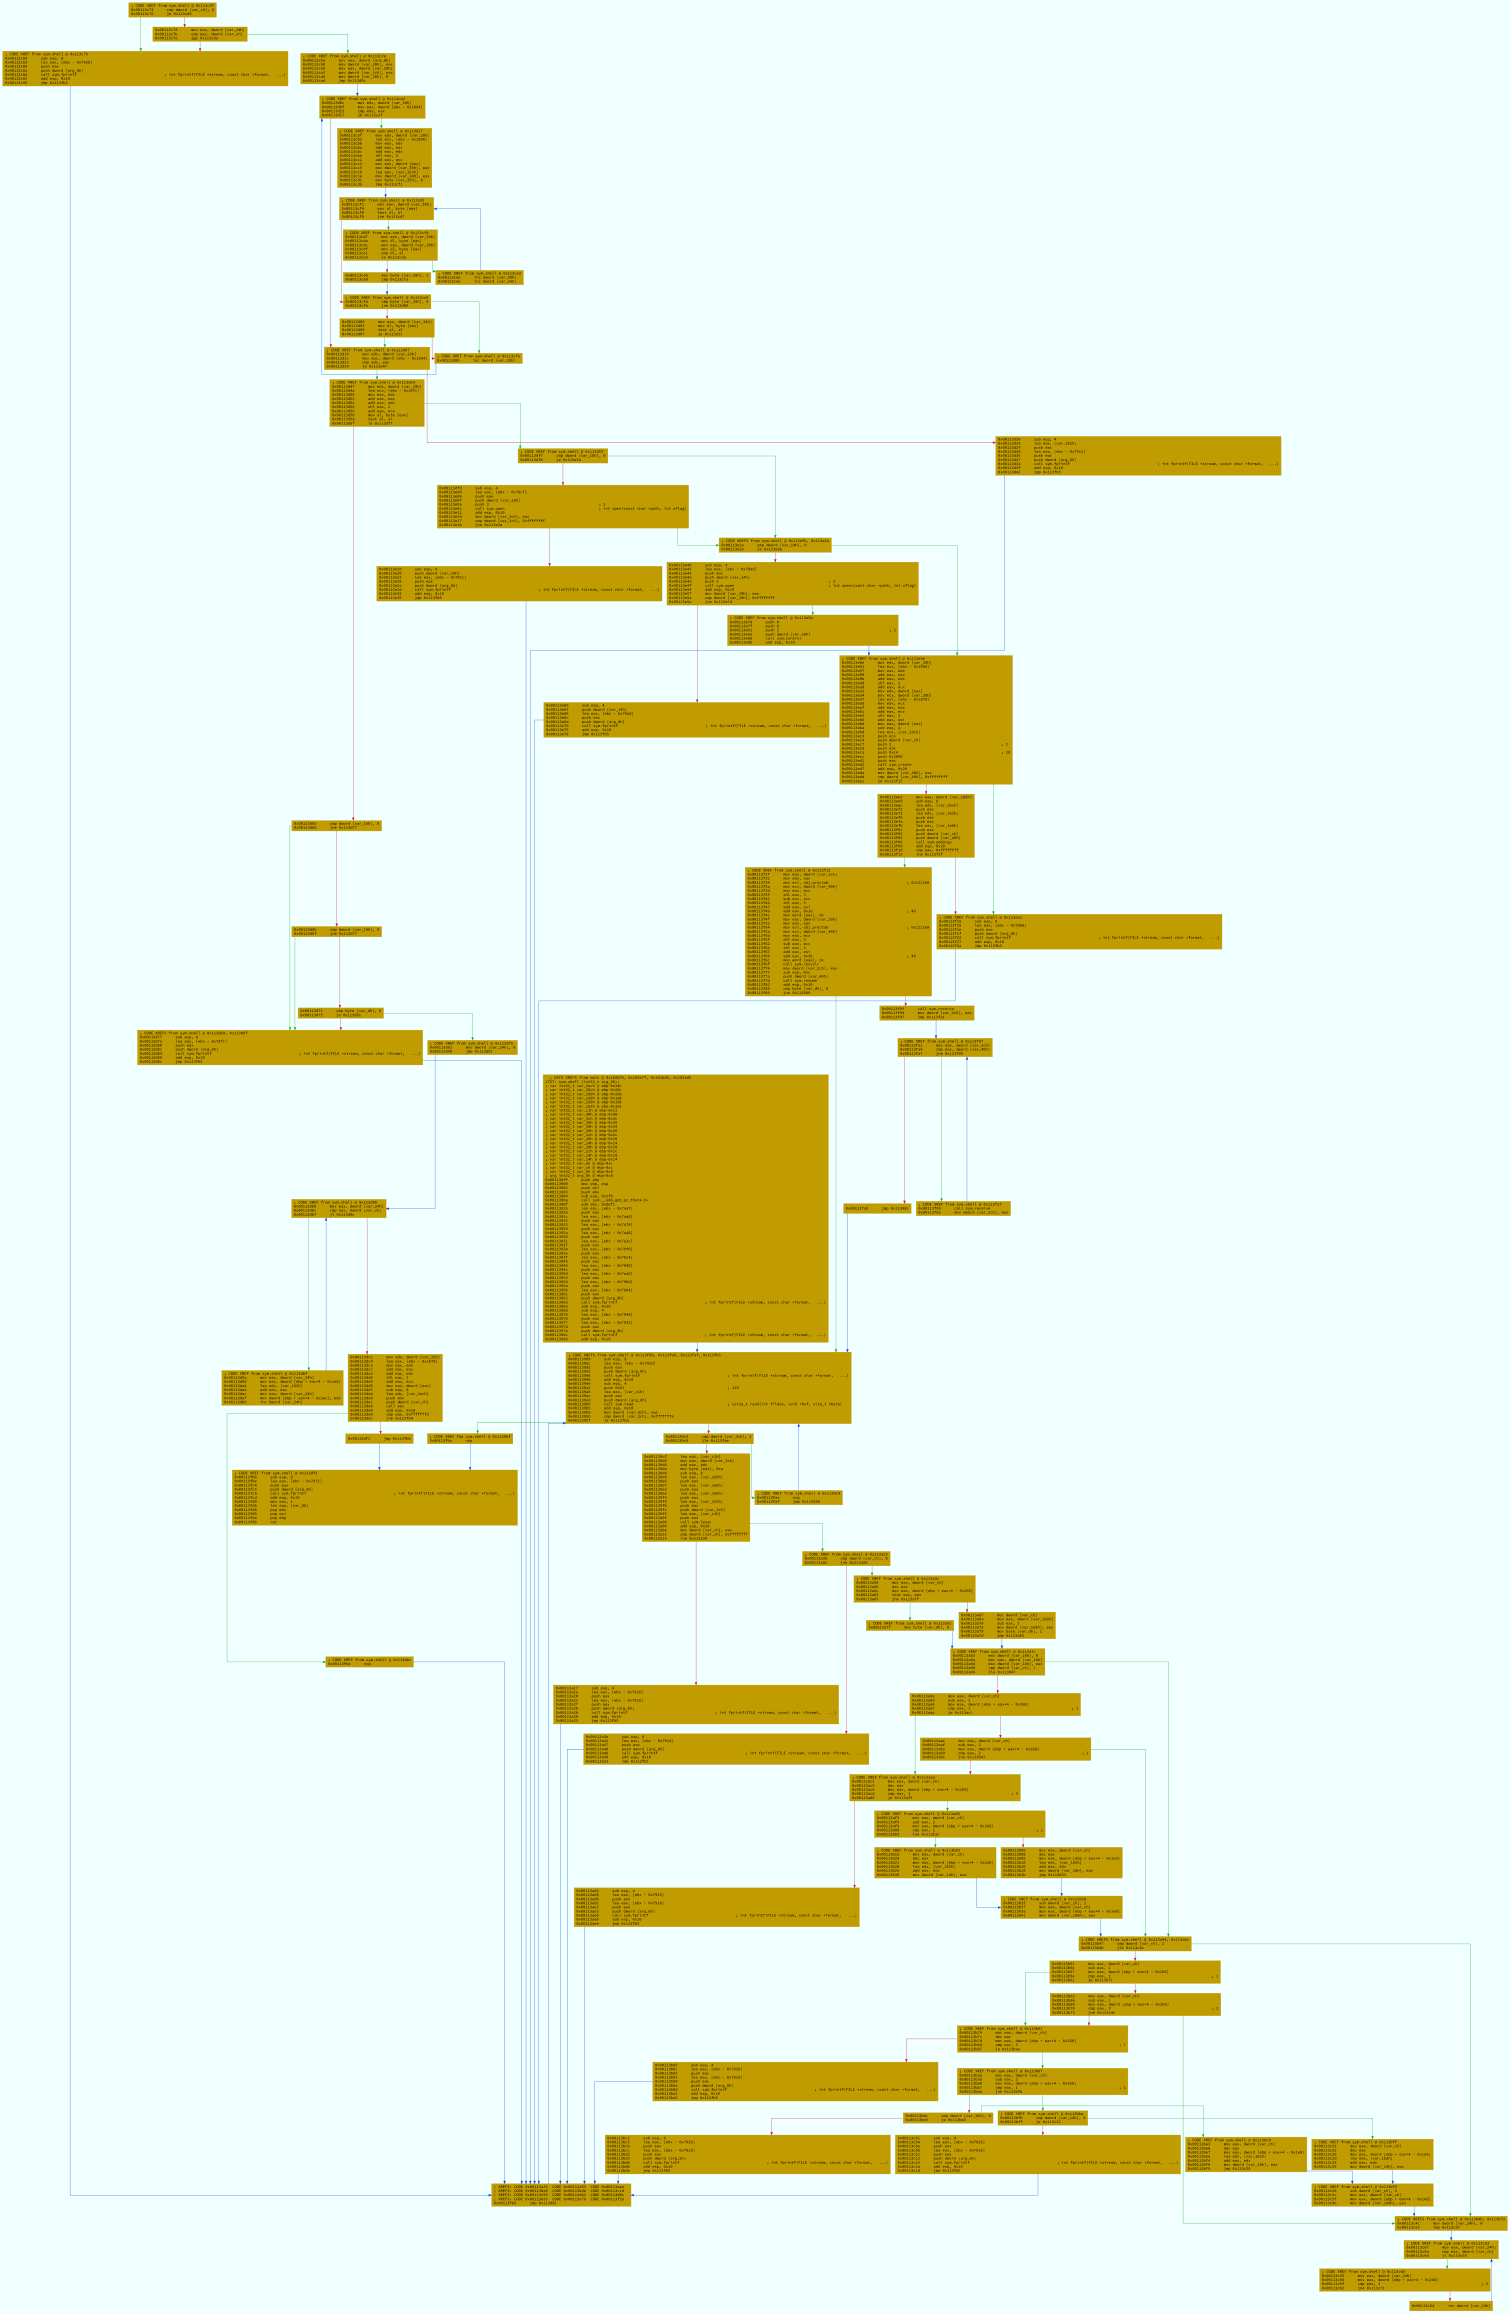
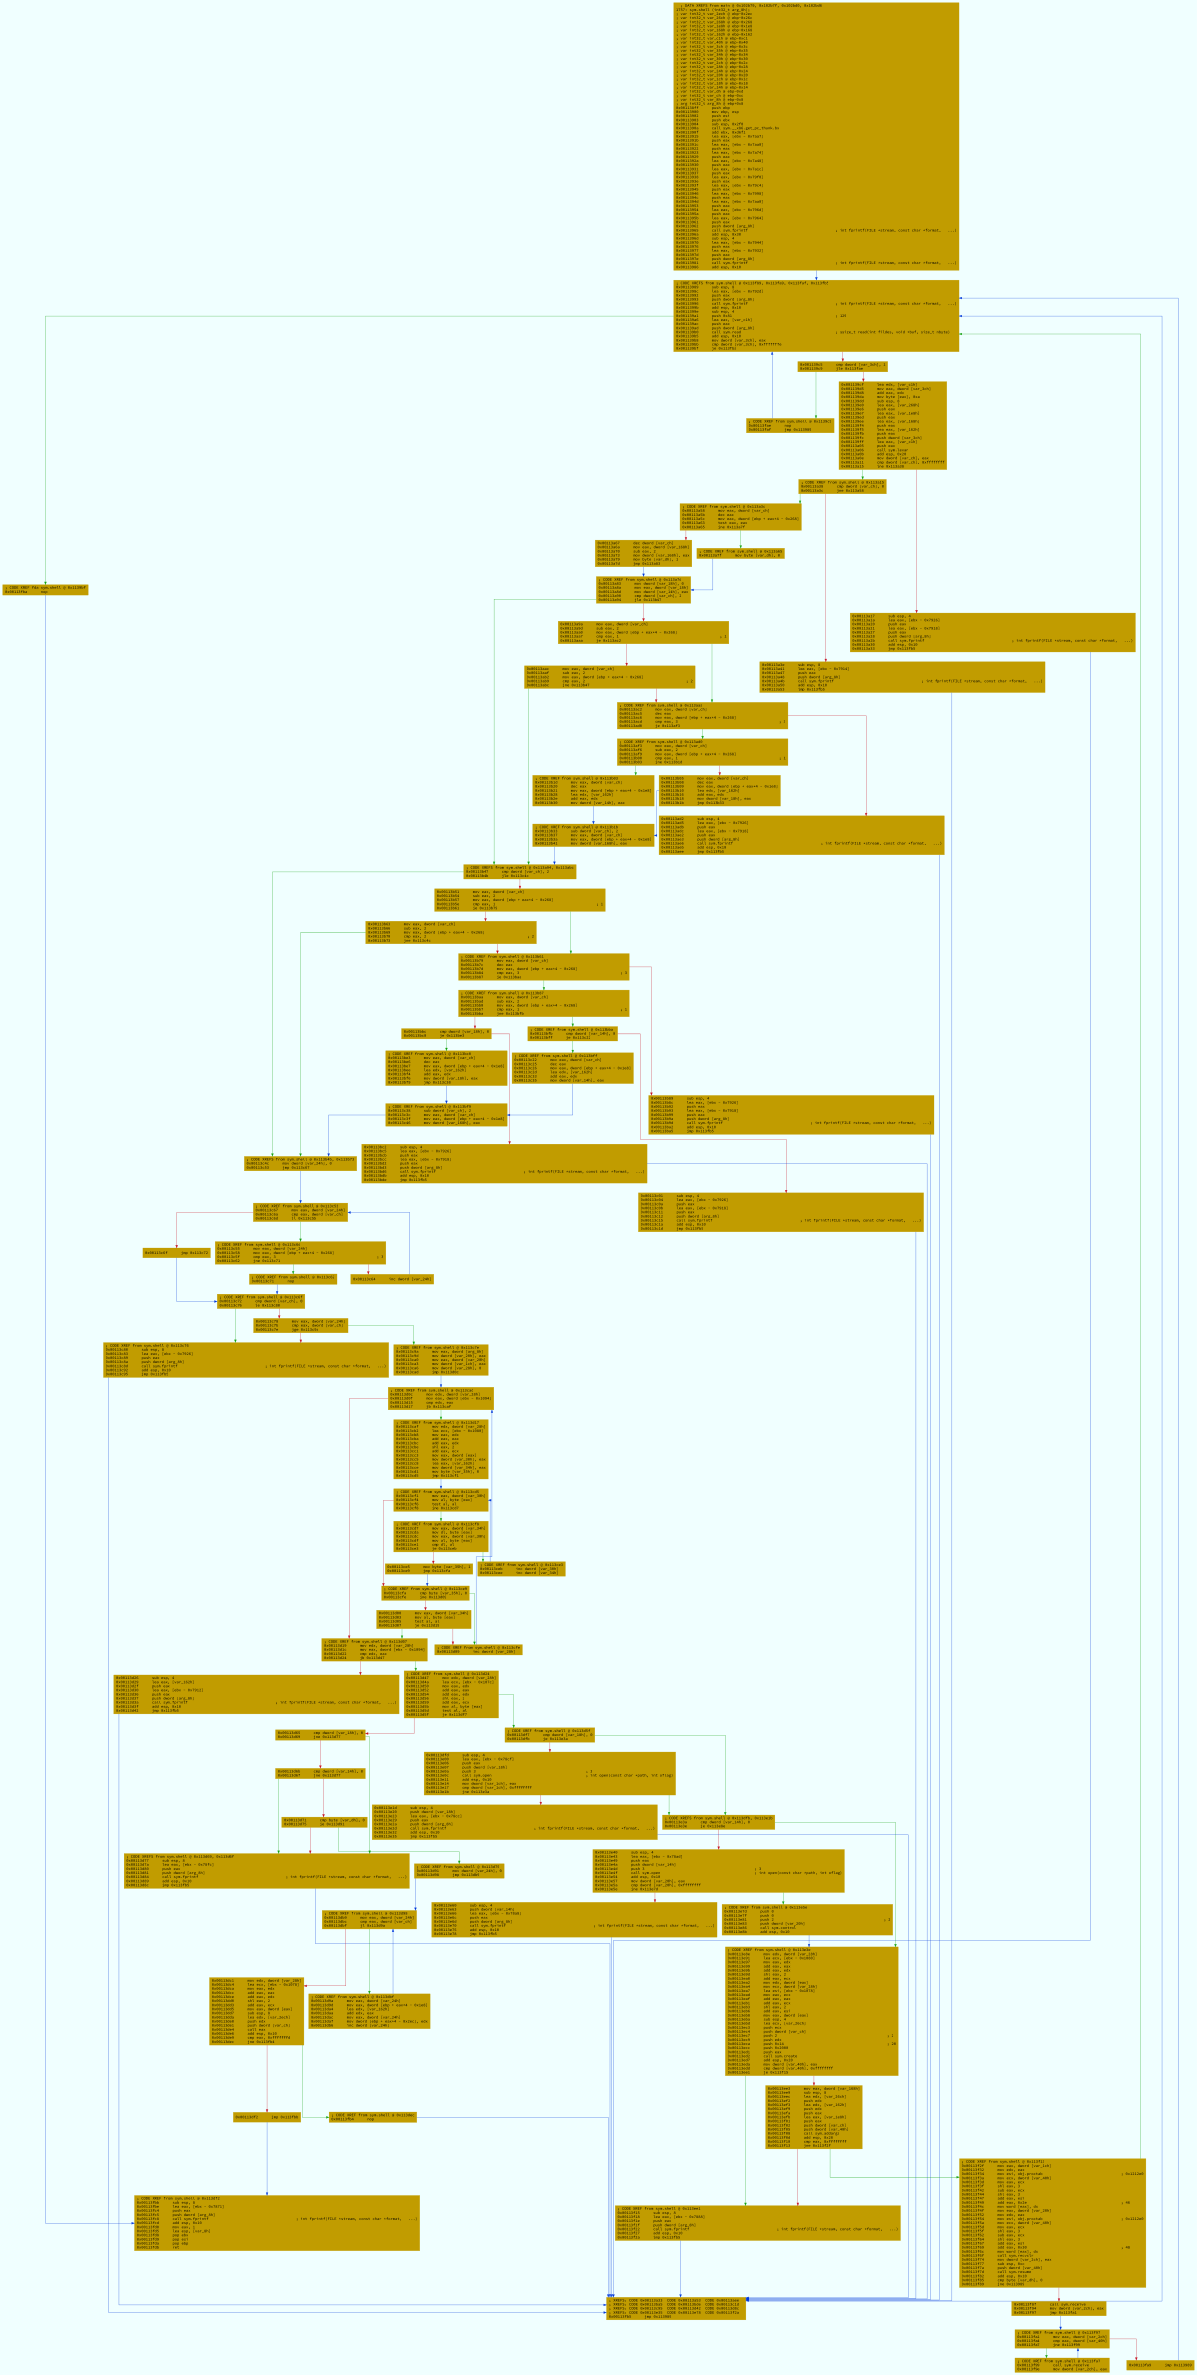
none -> (177, 1253)
none -> (293, 1279)
